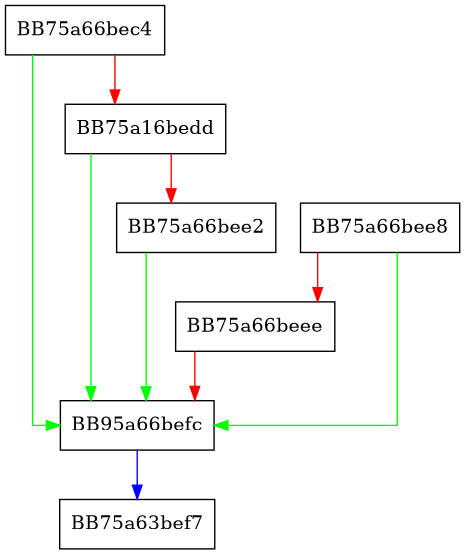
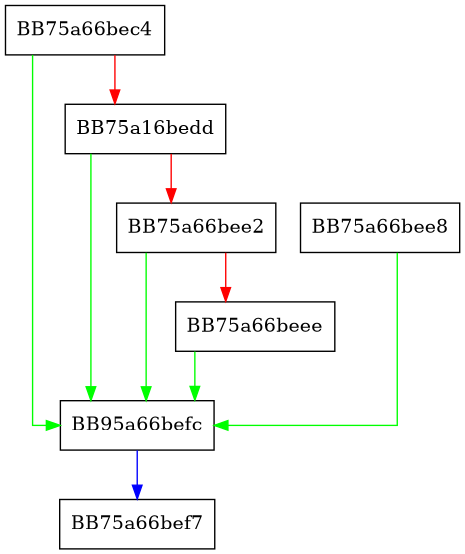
(318, 270) -> (226, 270)
(195, 369) -> (195, 369)
(137, 524) -> (137, 524)
